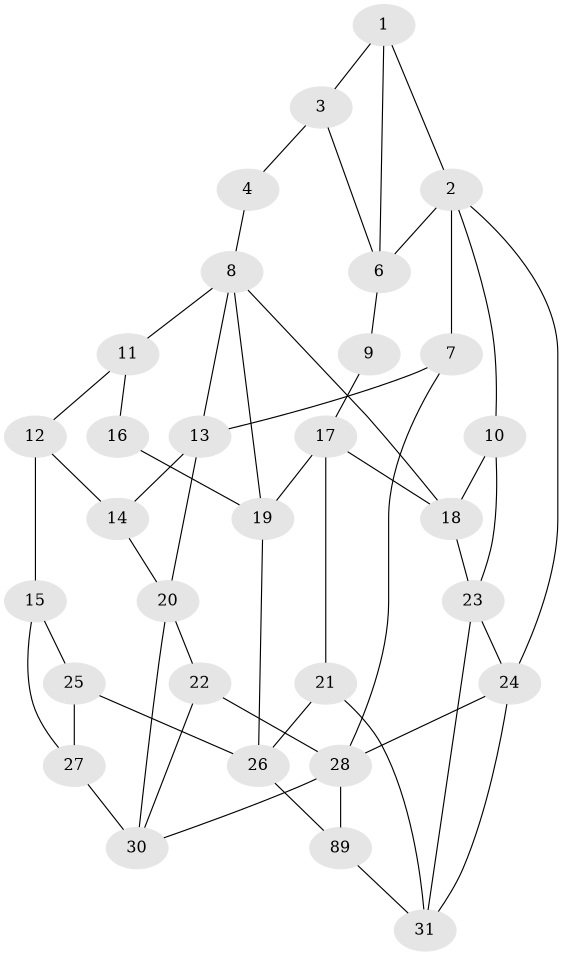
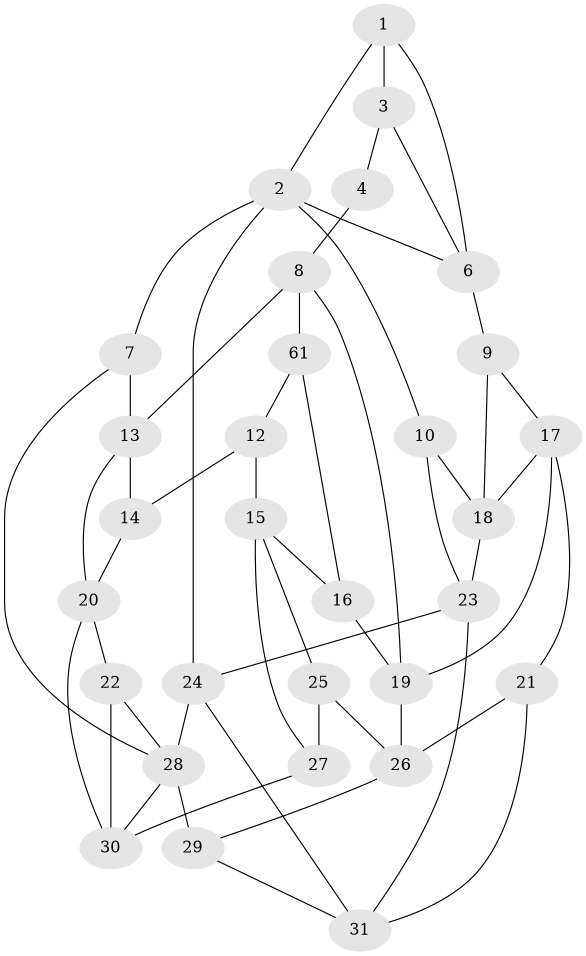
(128, 354) -> (299, 354)
(340, 388) -> (486, 437)
none -> (299, 560)
(341, 848) -> (193, 848)
